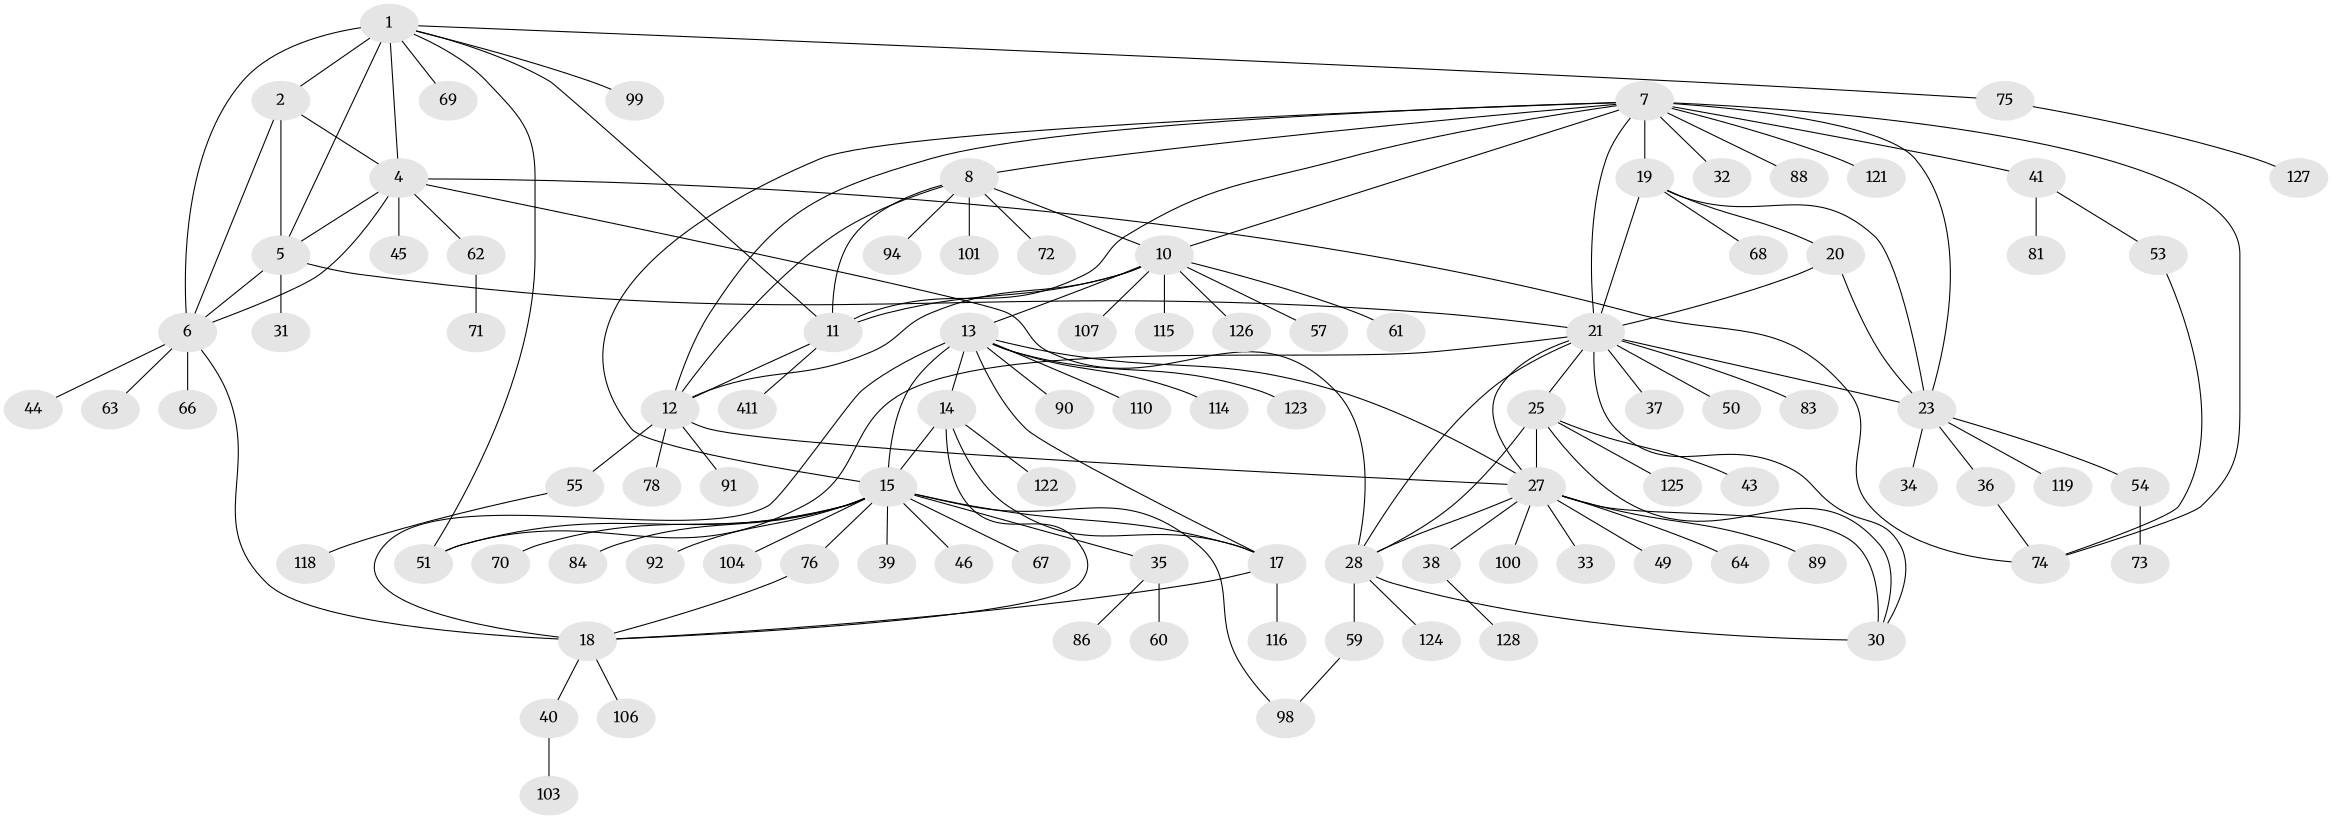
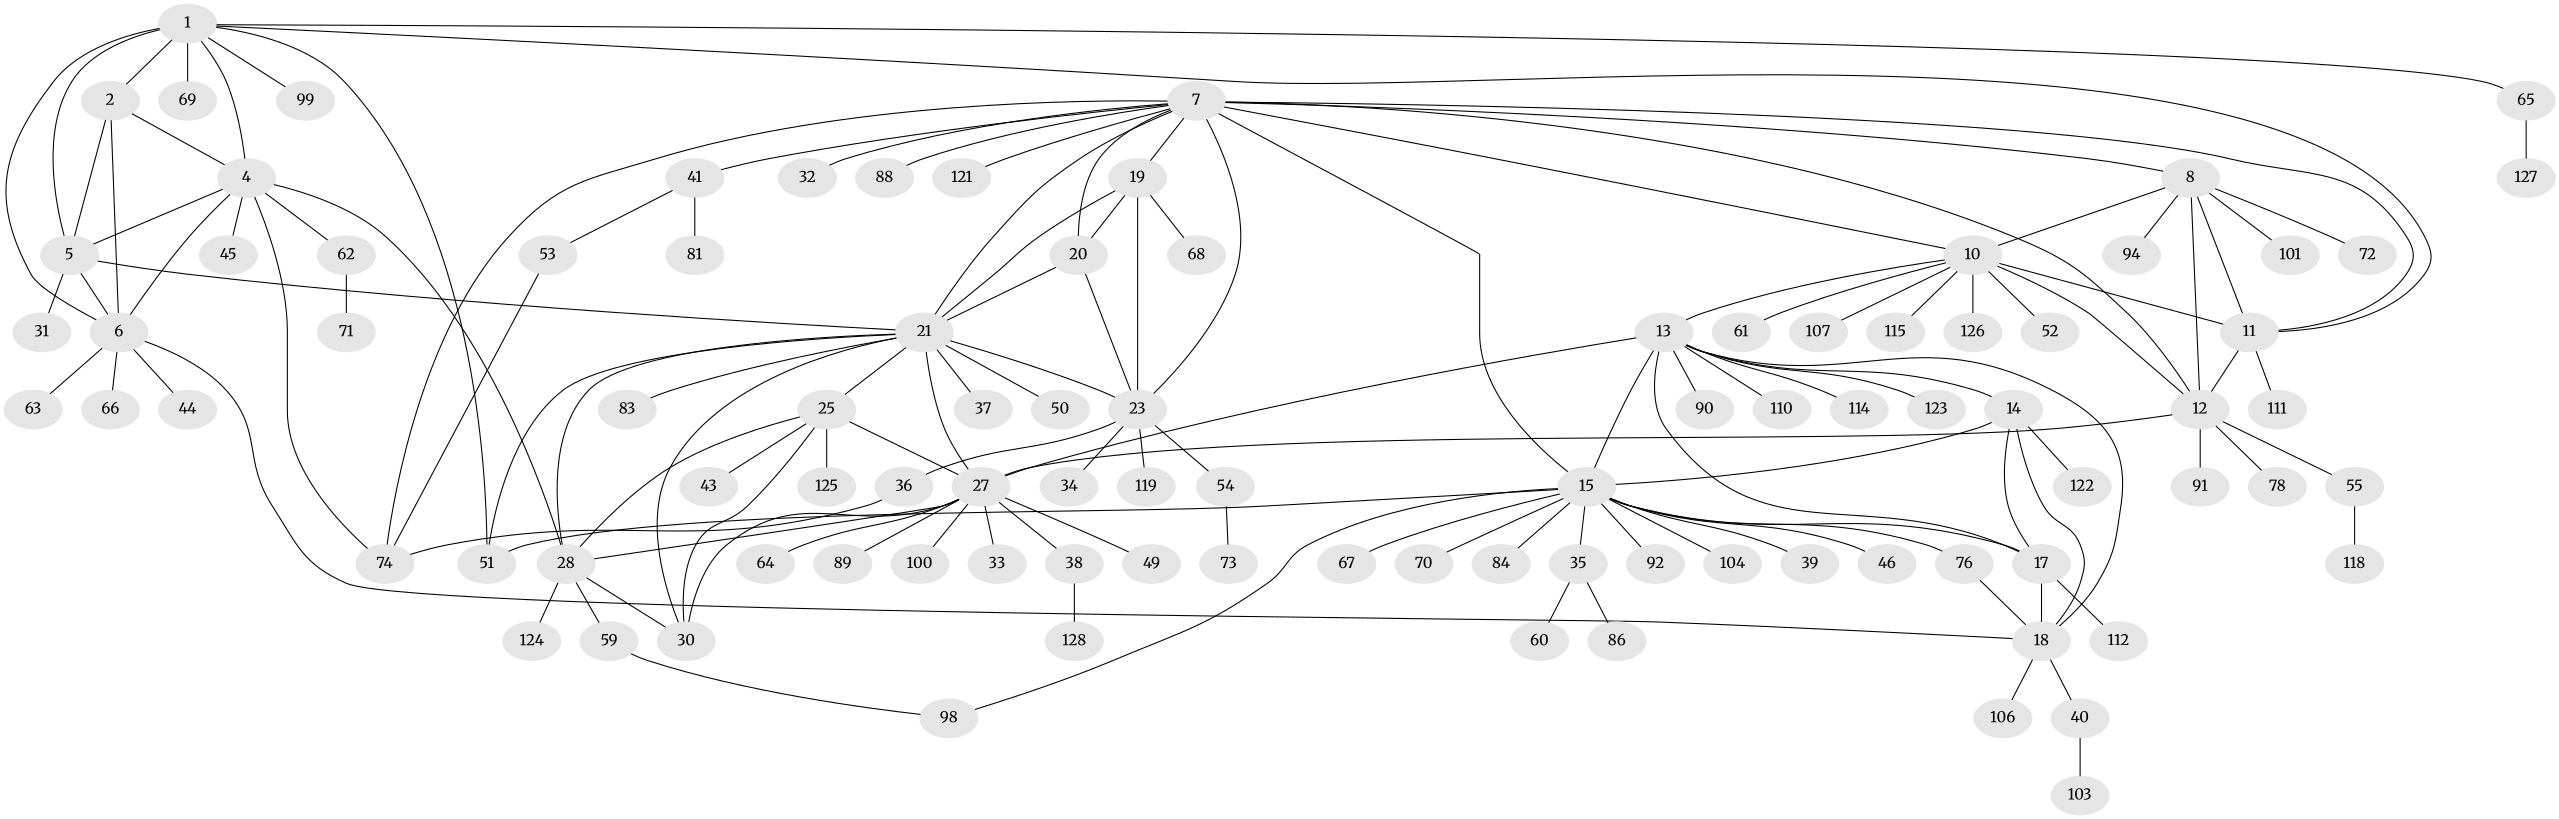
(2005, 101) -> (2526, 101)
none -> (1101, 156)
(1319, 332) -> (2050, 332)
(747, 410) -> (2277, 410)
(1277, 641) -> (2119, 641)
